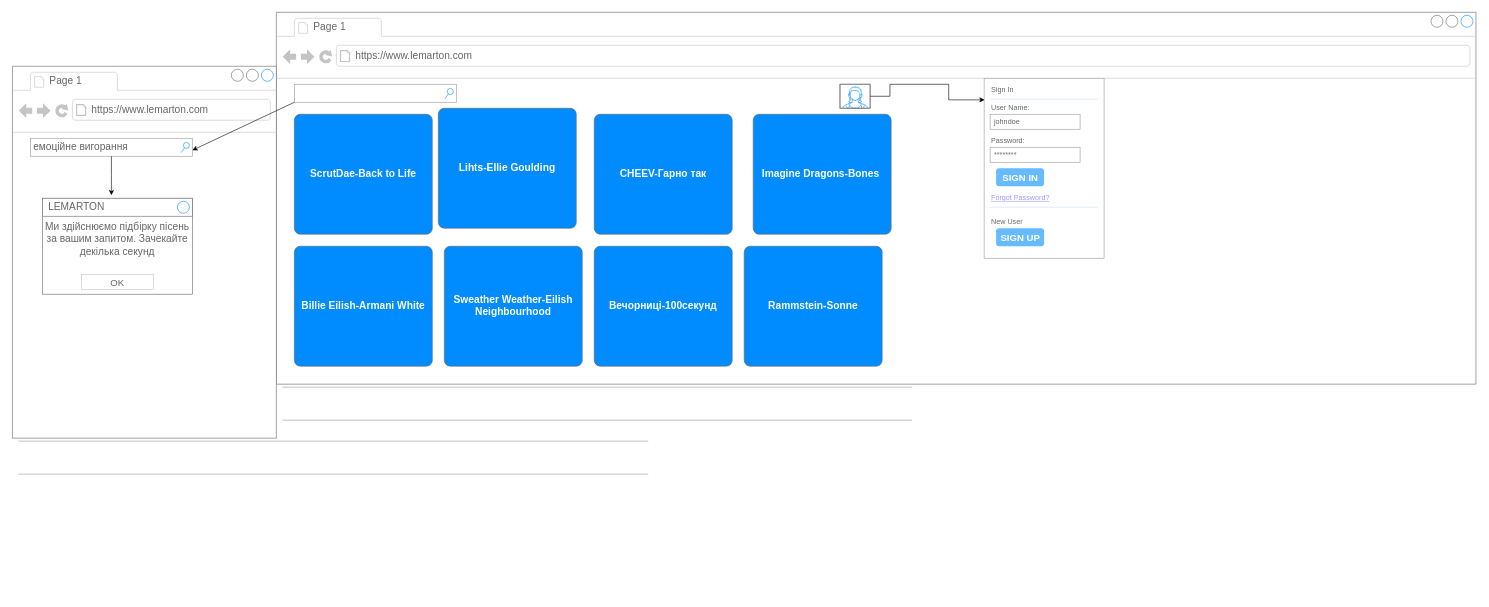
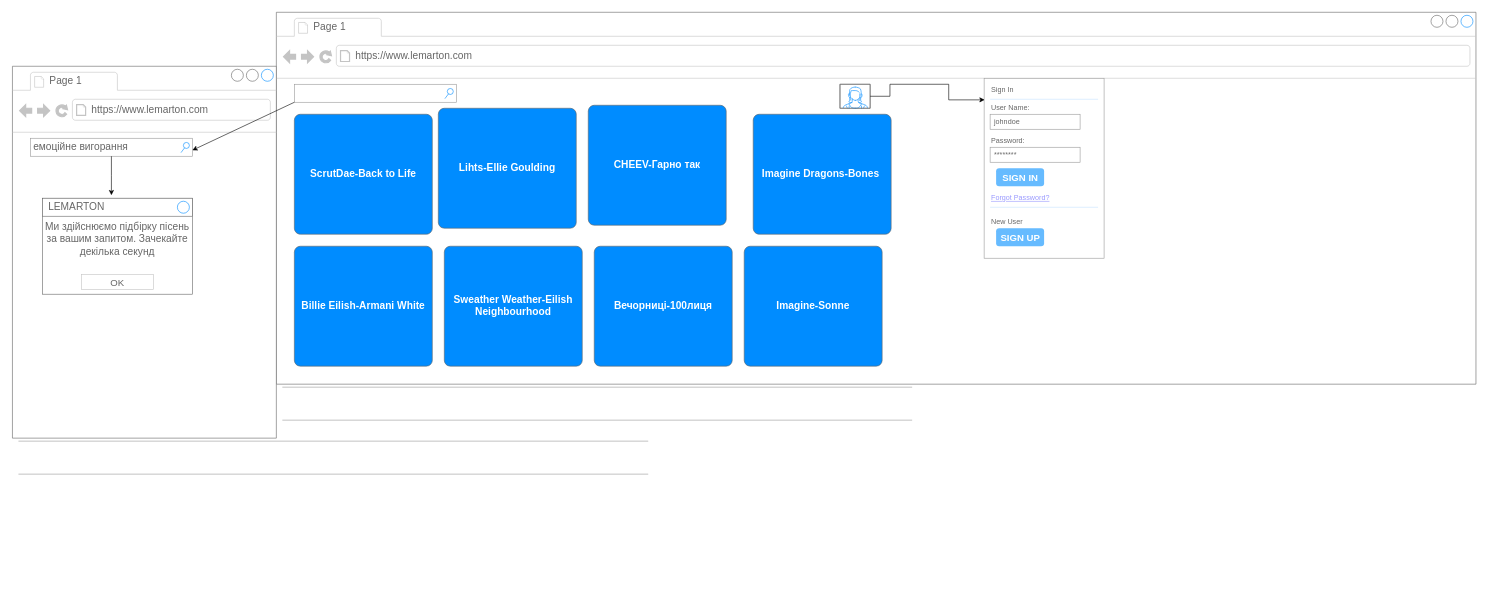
(663, 174) -> (657, 165)
(663, 306) -> (663, 306)
(813, 306) -> (813, 306)
